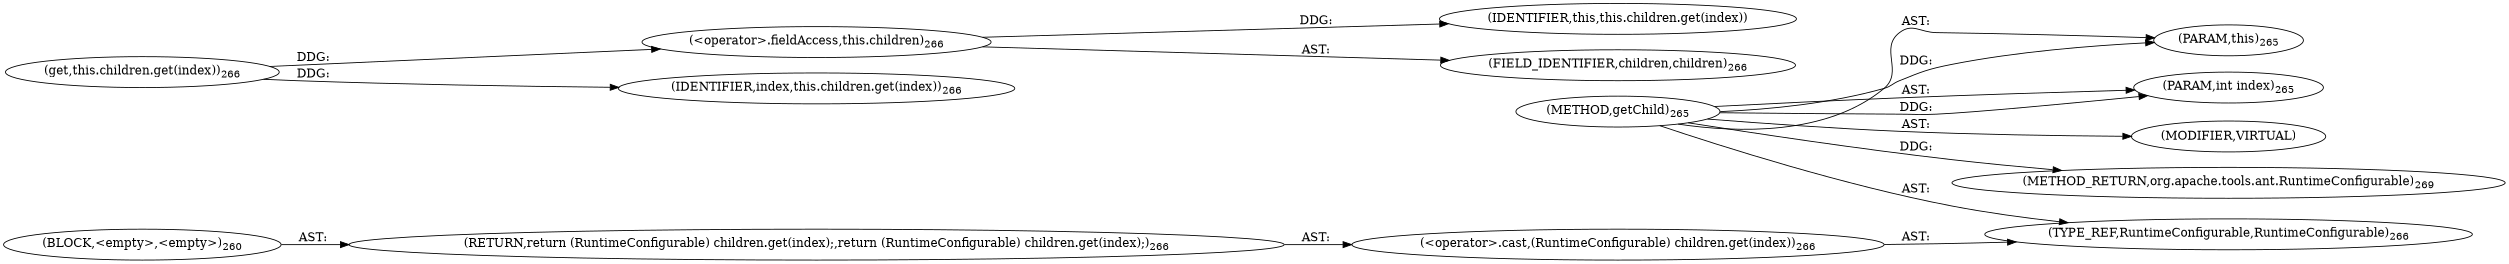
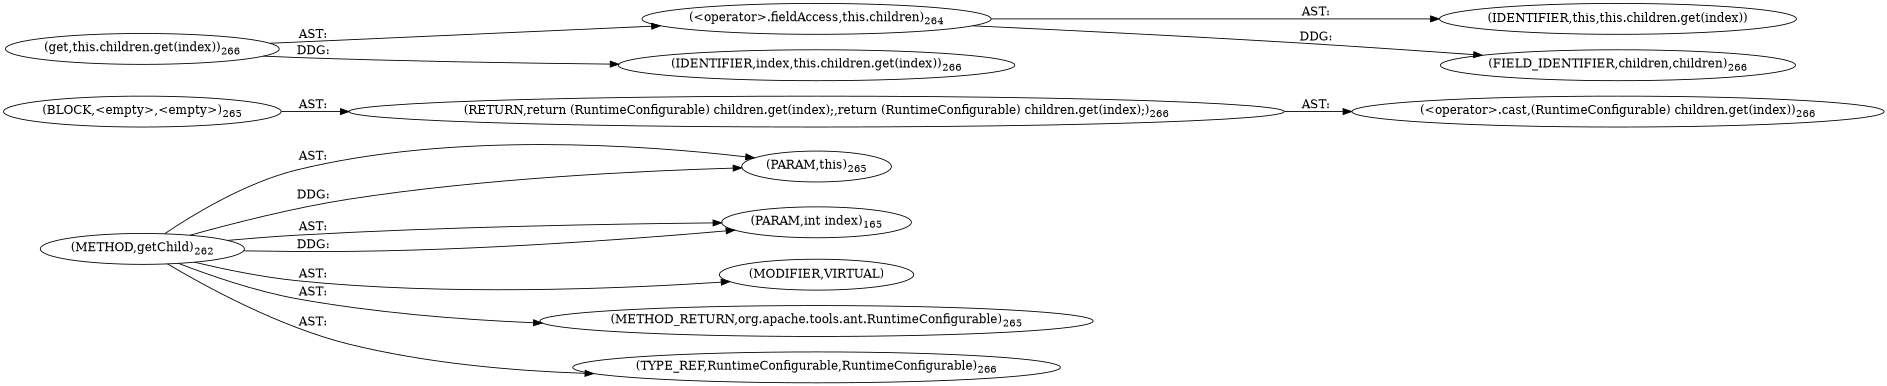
(1318, 21) -> (1318, 12)
(934, 41) -> (934, 18)
(1318, 50) -> (1318, 37)
(315, 58) -> (315, 35)
(2285, 86) -> (873, 221)
(1680, 110) -> (204, 248)
(1918, 147) -> (315, 292)
(2425, 182) -> (1013, 320)
(232, 243) -> (232, 110)
(1946, 244) -> none
